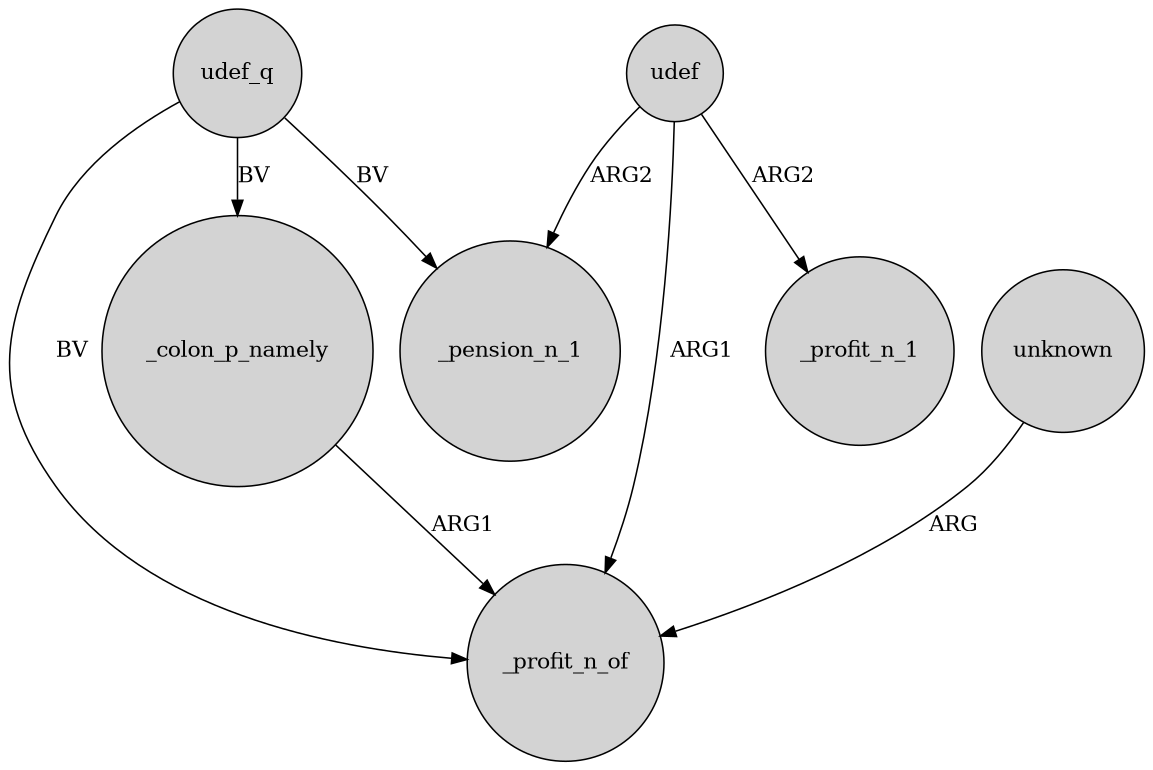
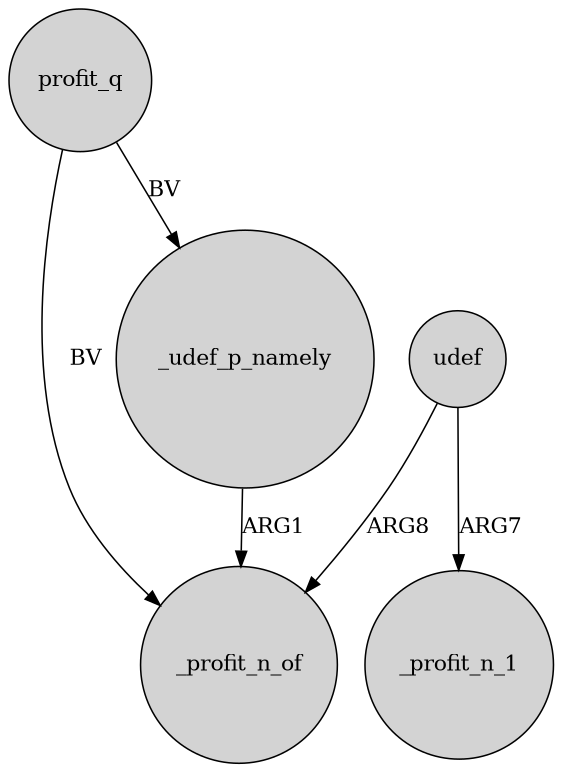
(238, 73) -> (80, 80)
(784, 177) -> (491, 528)
(238, 351) -> (245, 359)
(510, 351) -> none
(702, 351) -> (398, 528)
(1063, 351) -> none
